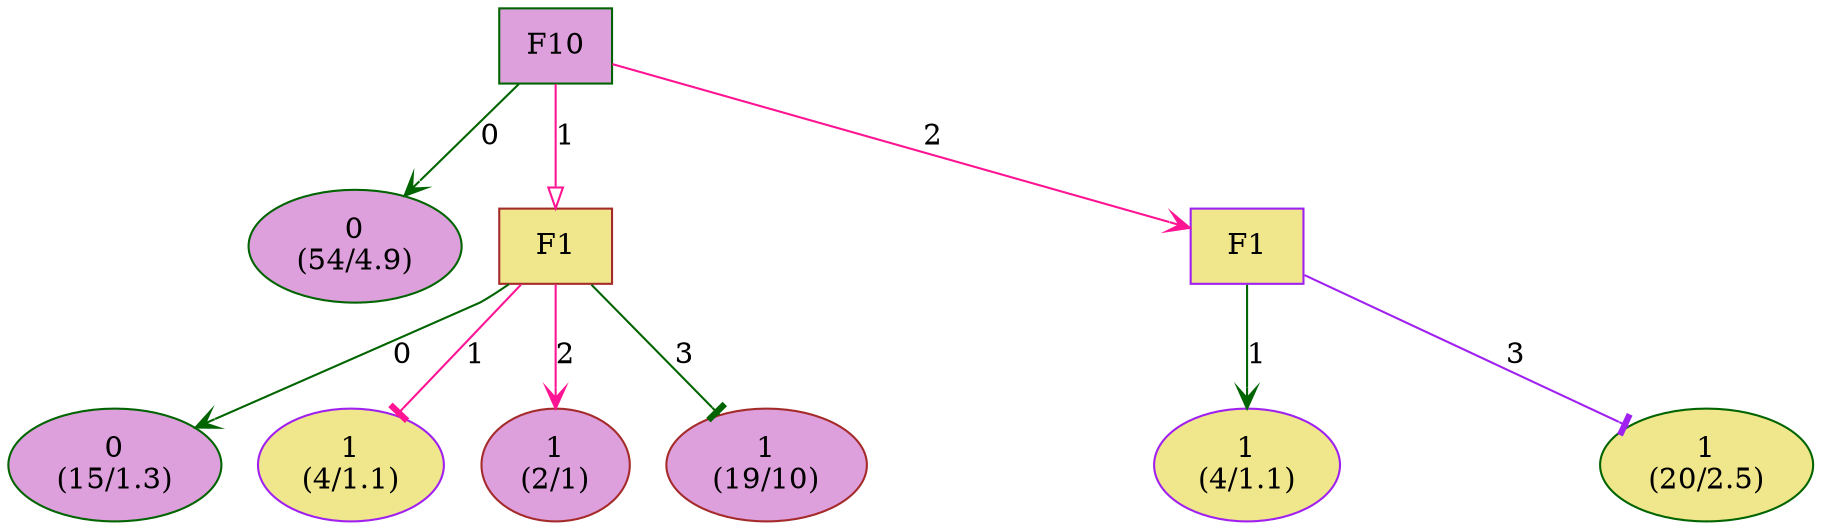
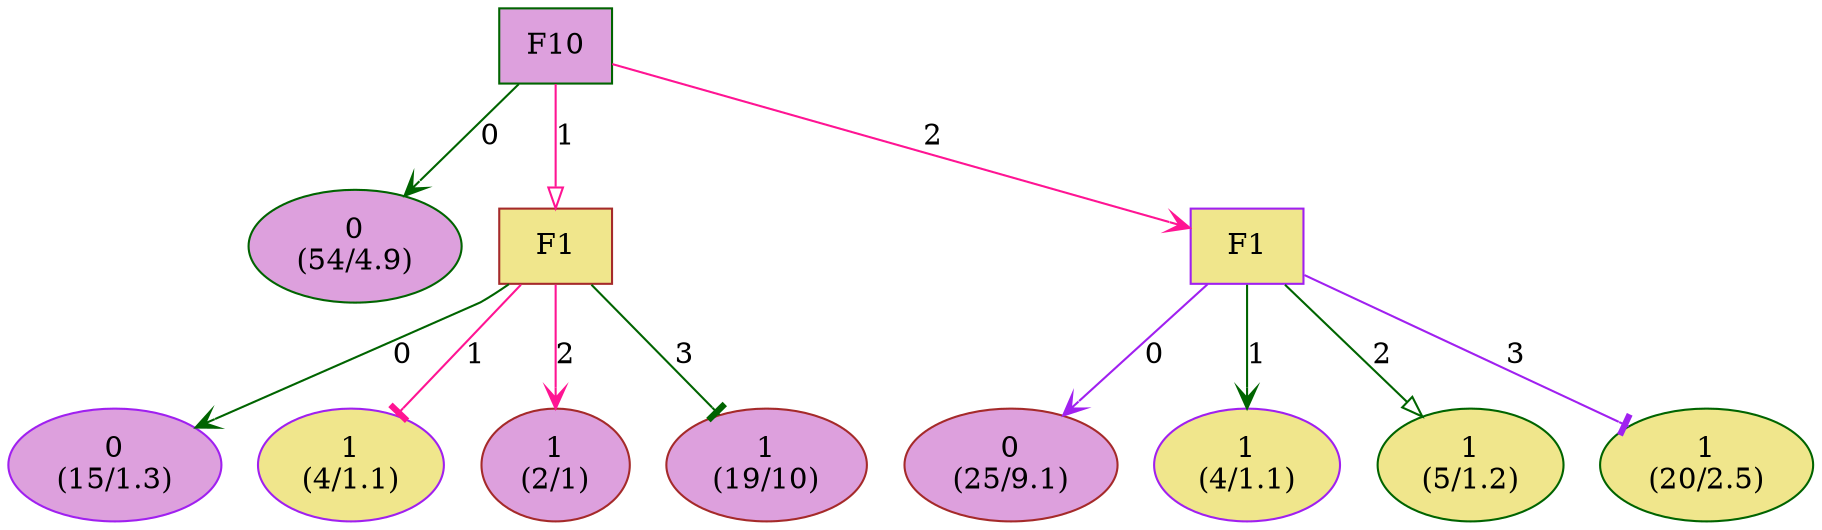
(115, 465) -> (115, 465)
none -> (1011, 465)
none -> (1471, 465)
